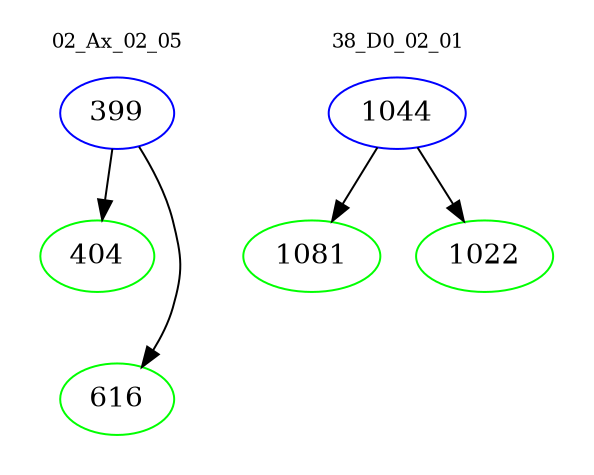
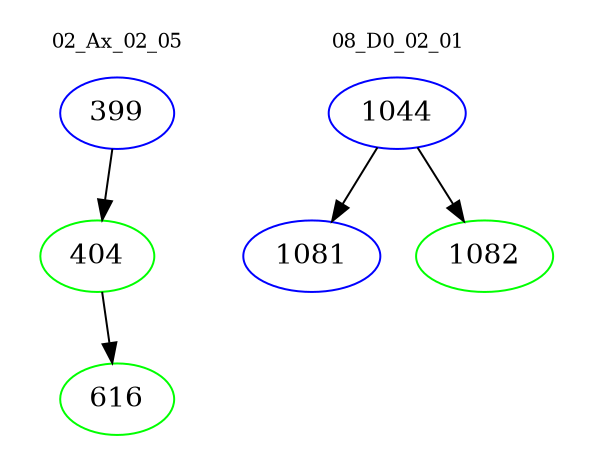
(398, 43) -> (398, 43)
(179, 247) -> (106, 317)
(312, 256) -> (312, 256)
(485, 256) -> (485, 256)
